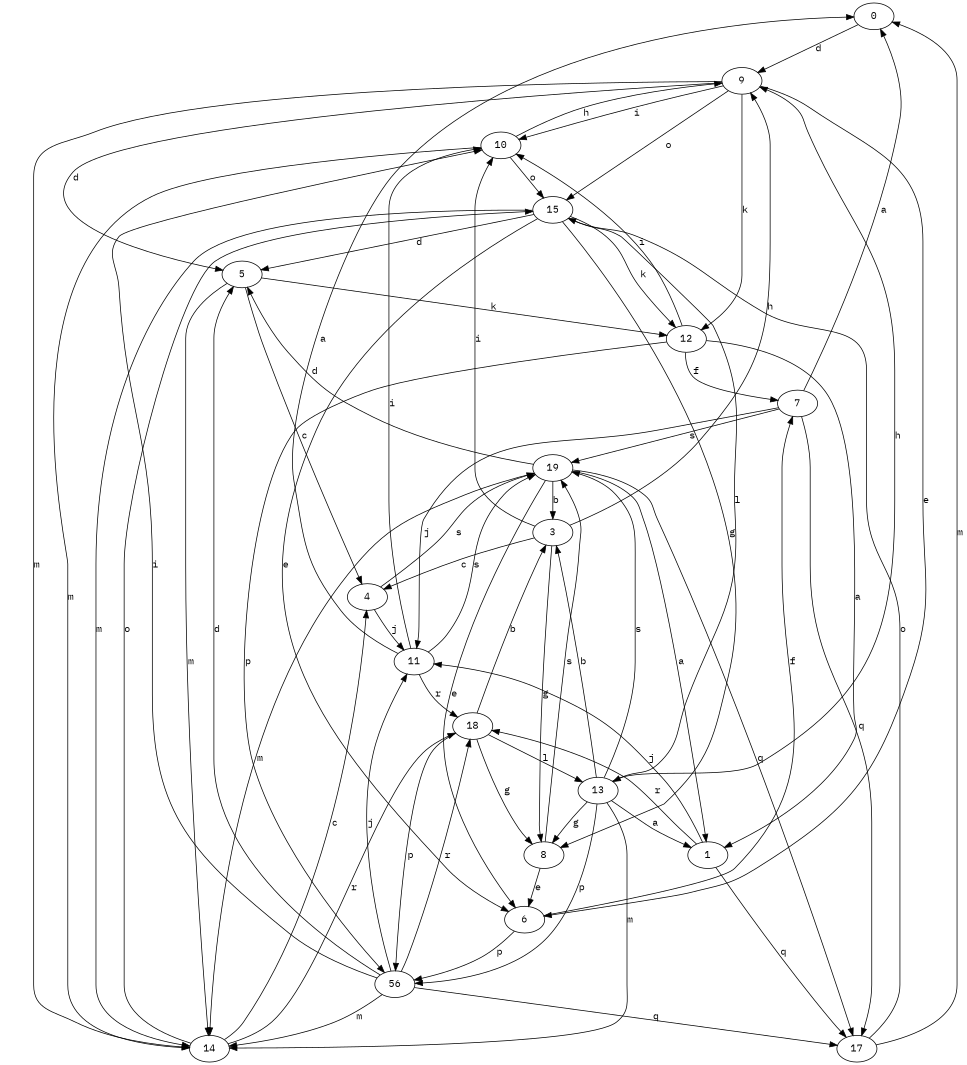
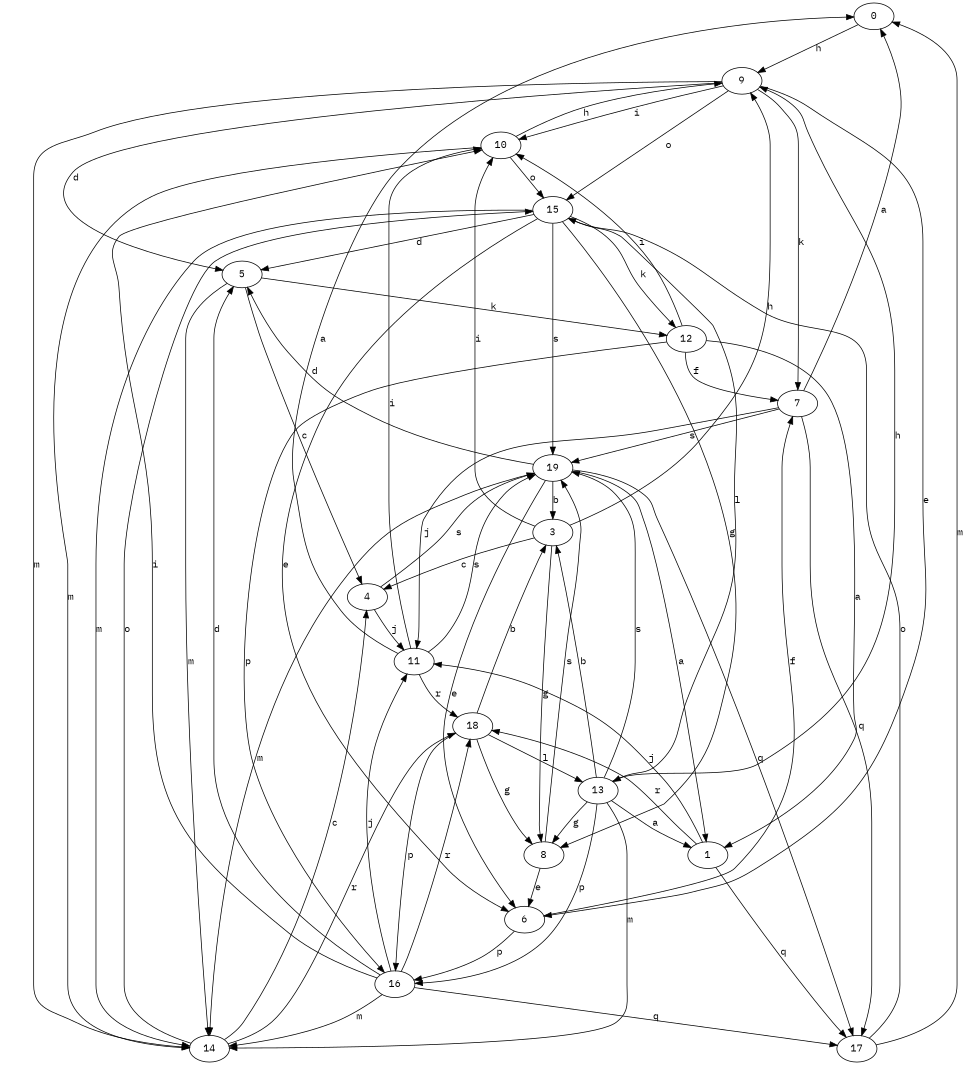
(819, 49) -> (819, 49)
(742, 216) -> (798, 228)
none -> (553, 335)
(395, 984) -> (395, 984)
